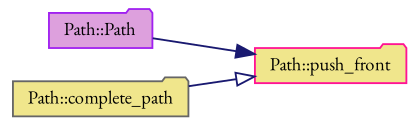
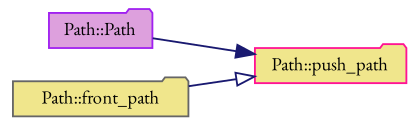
(331, 66) -> (331, 66)
(101, 99) -> (101, 99)
